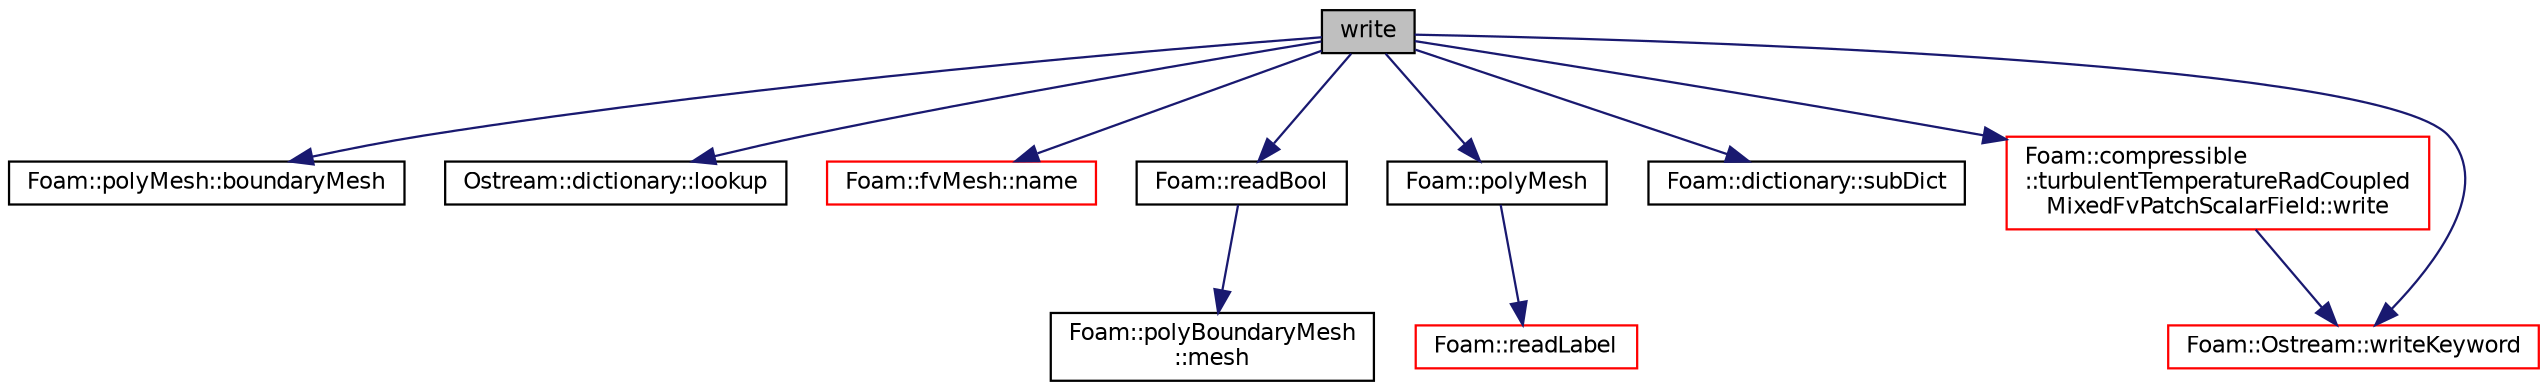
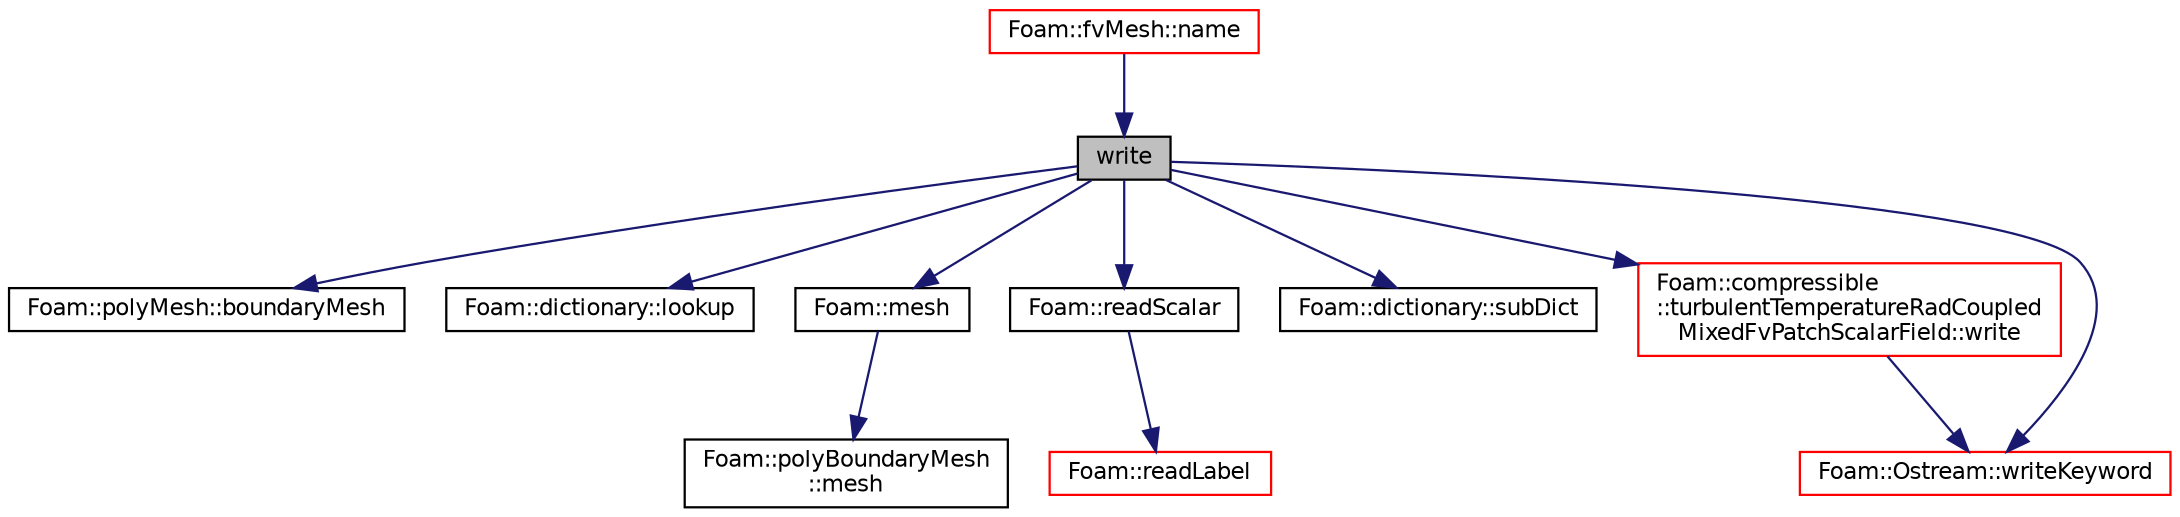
(1180, 102) -> (1124, 84)
(616, 183) -> (600, 310)
(1242, 183) -> (882, 310)
(1497, 183) -> (1124, 310)
